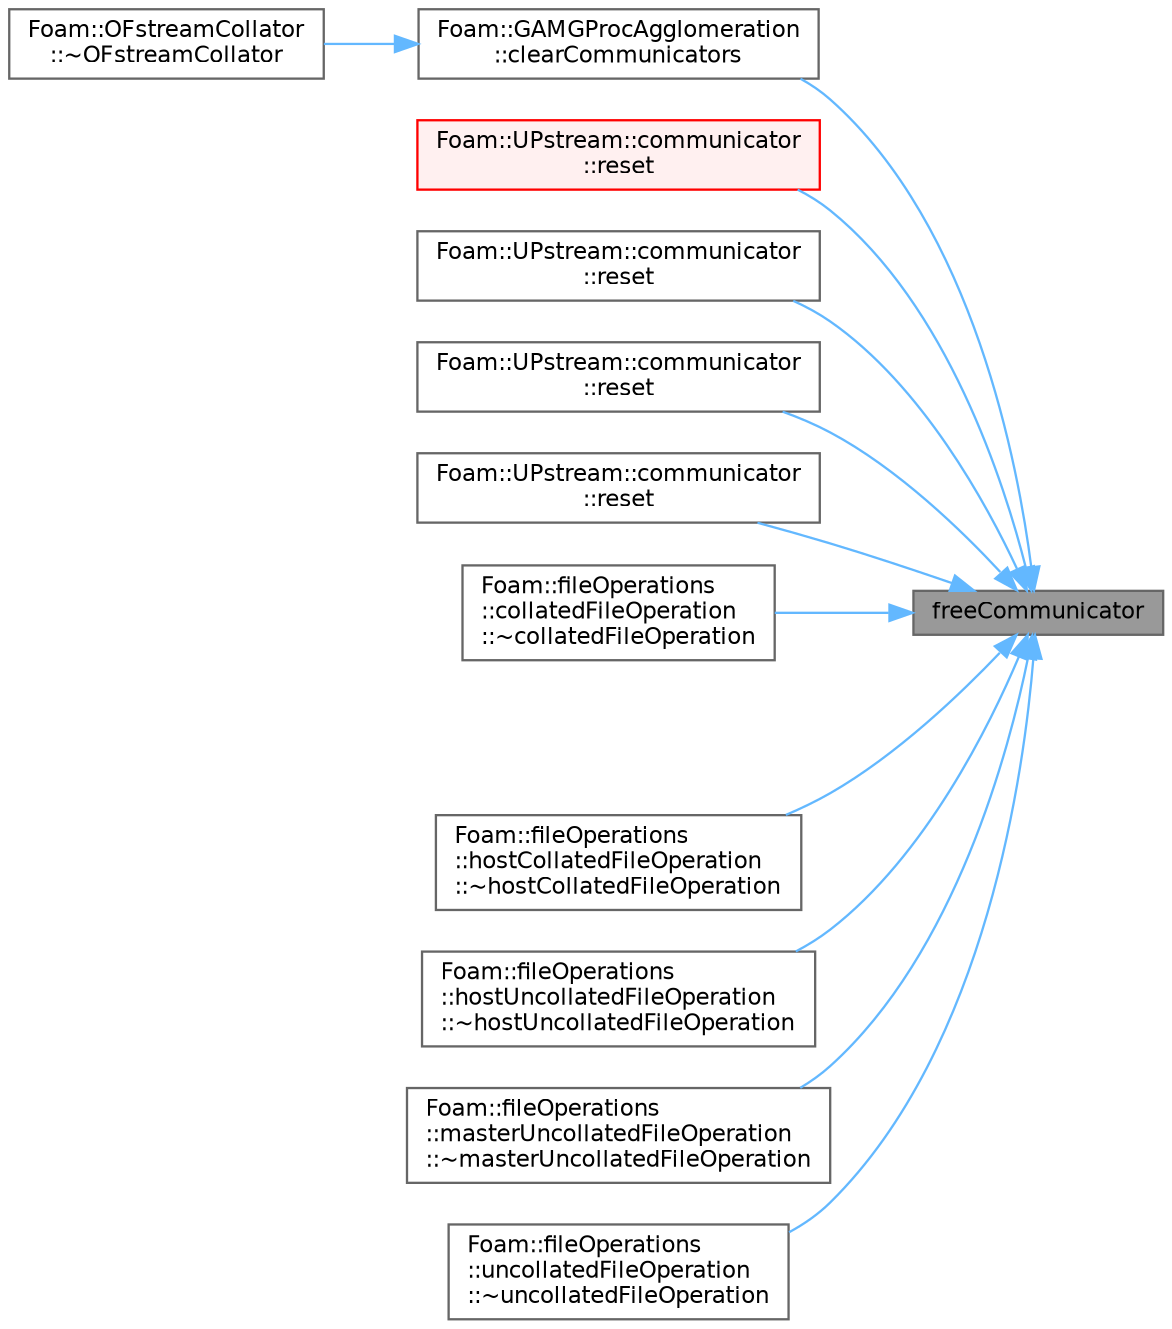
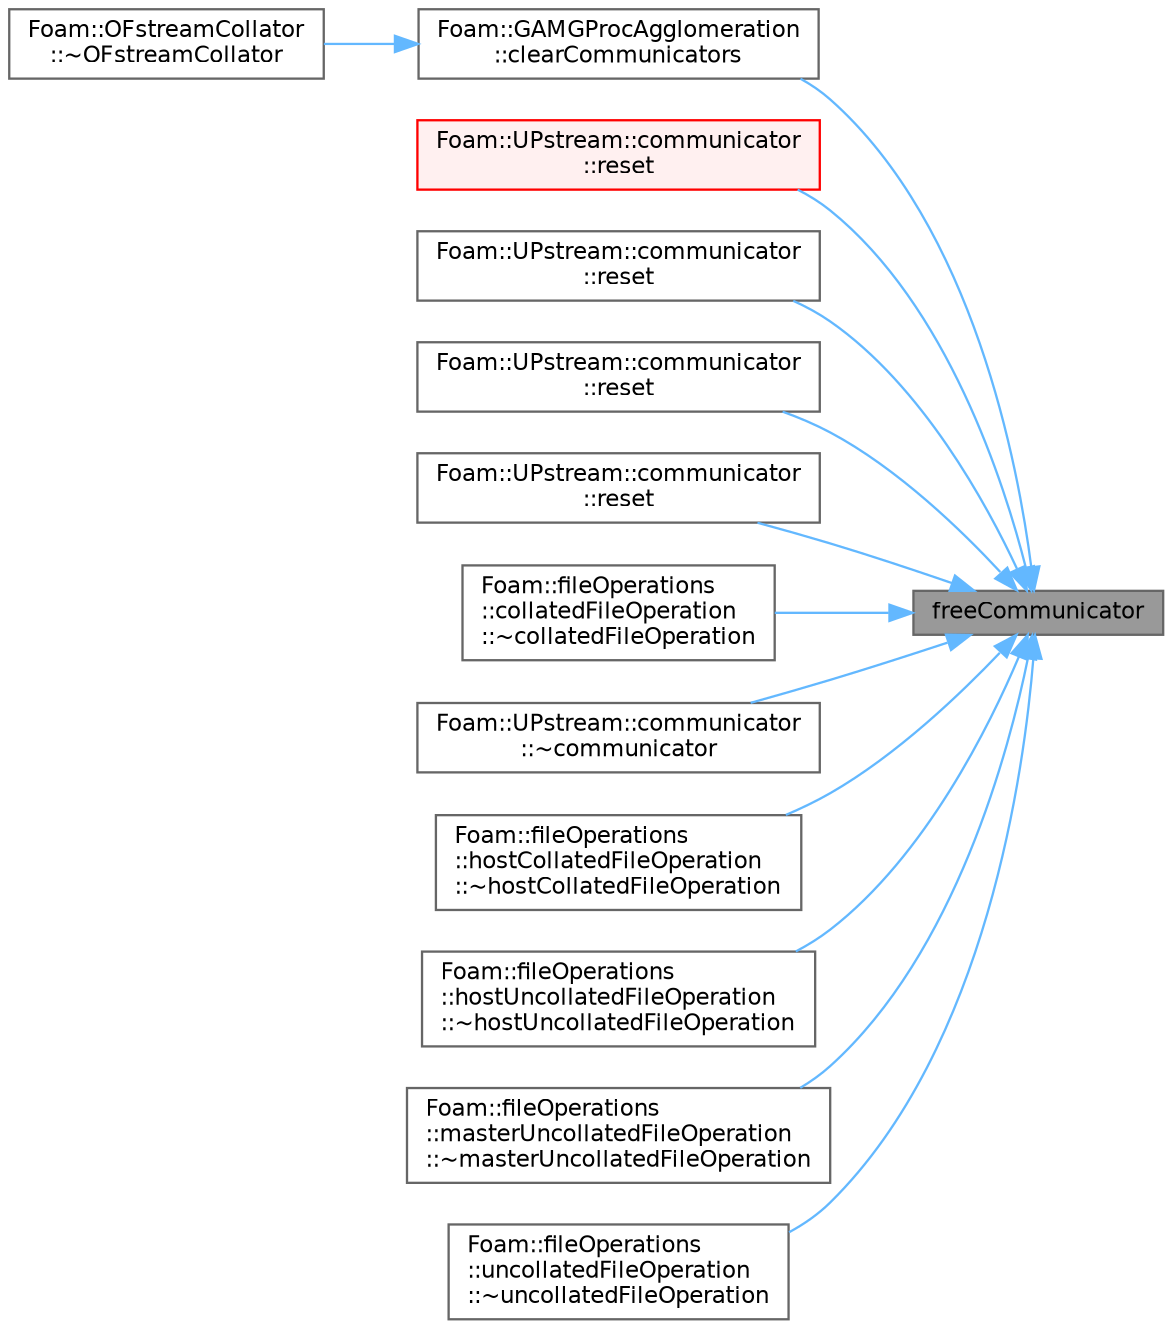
none -> (619, 738)
